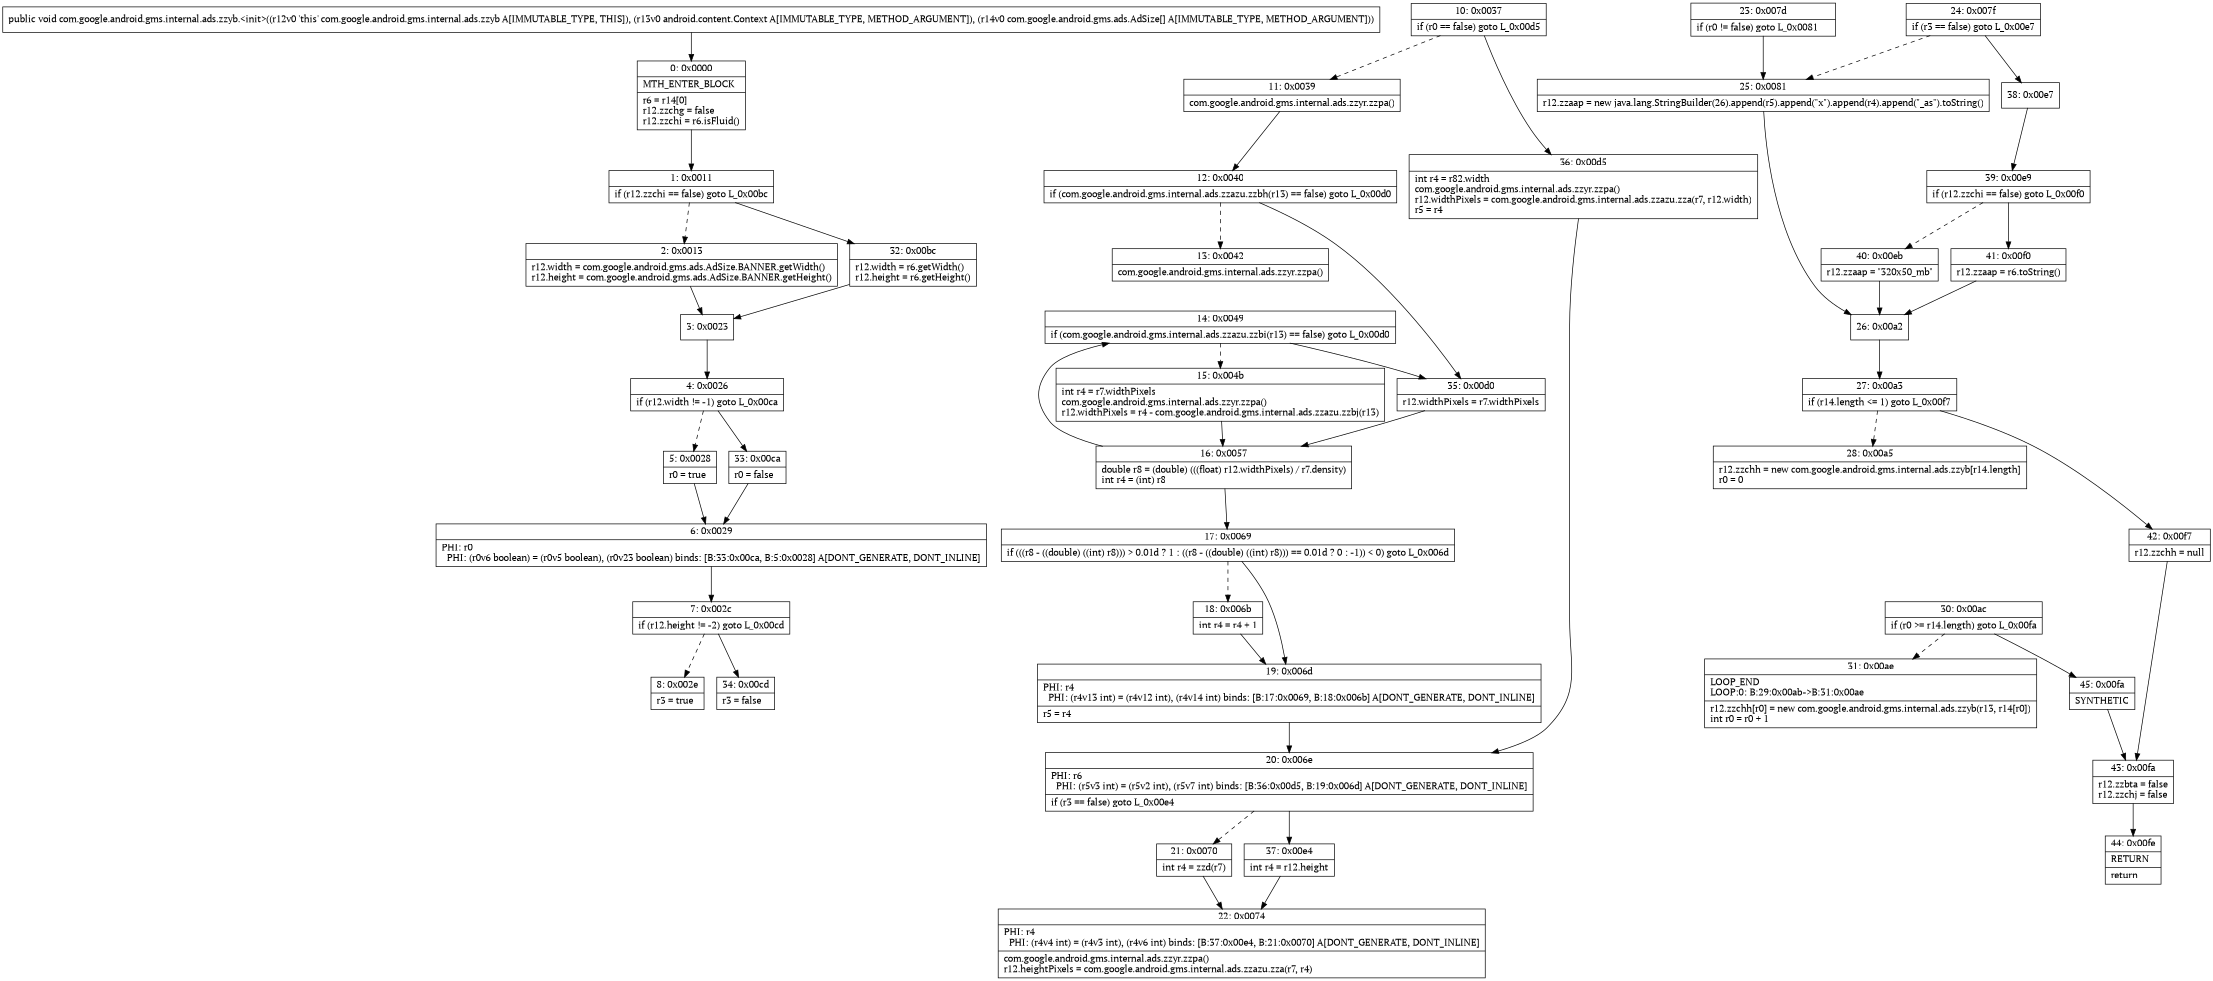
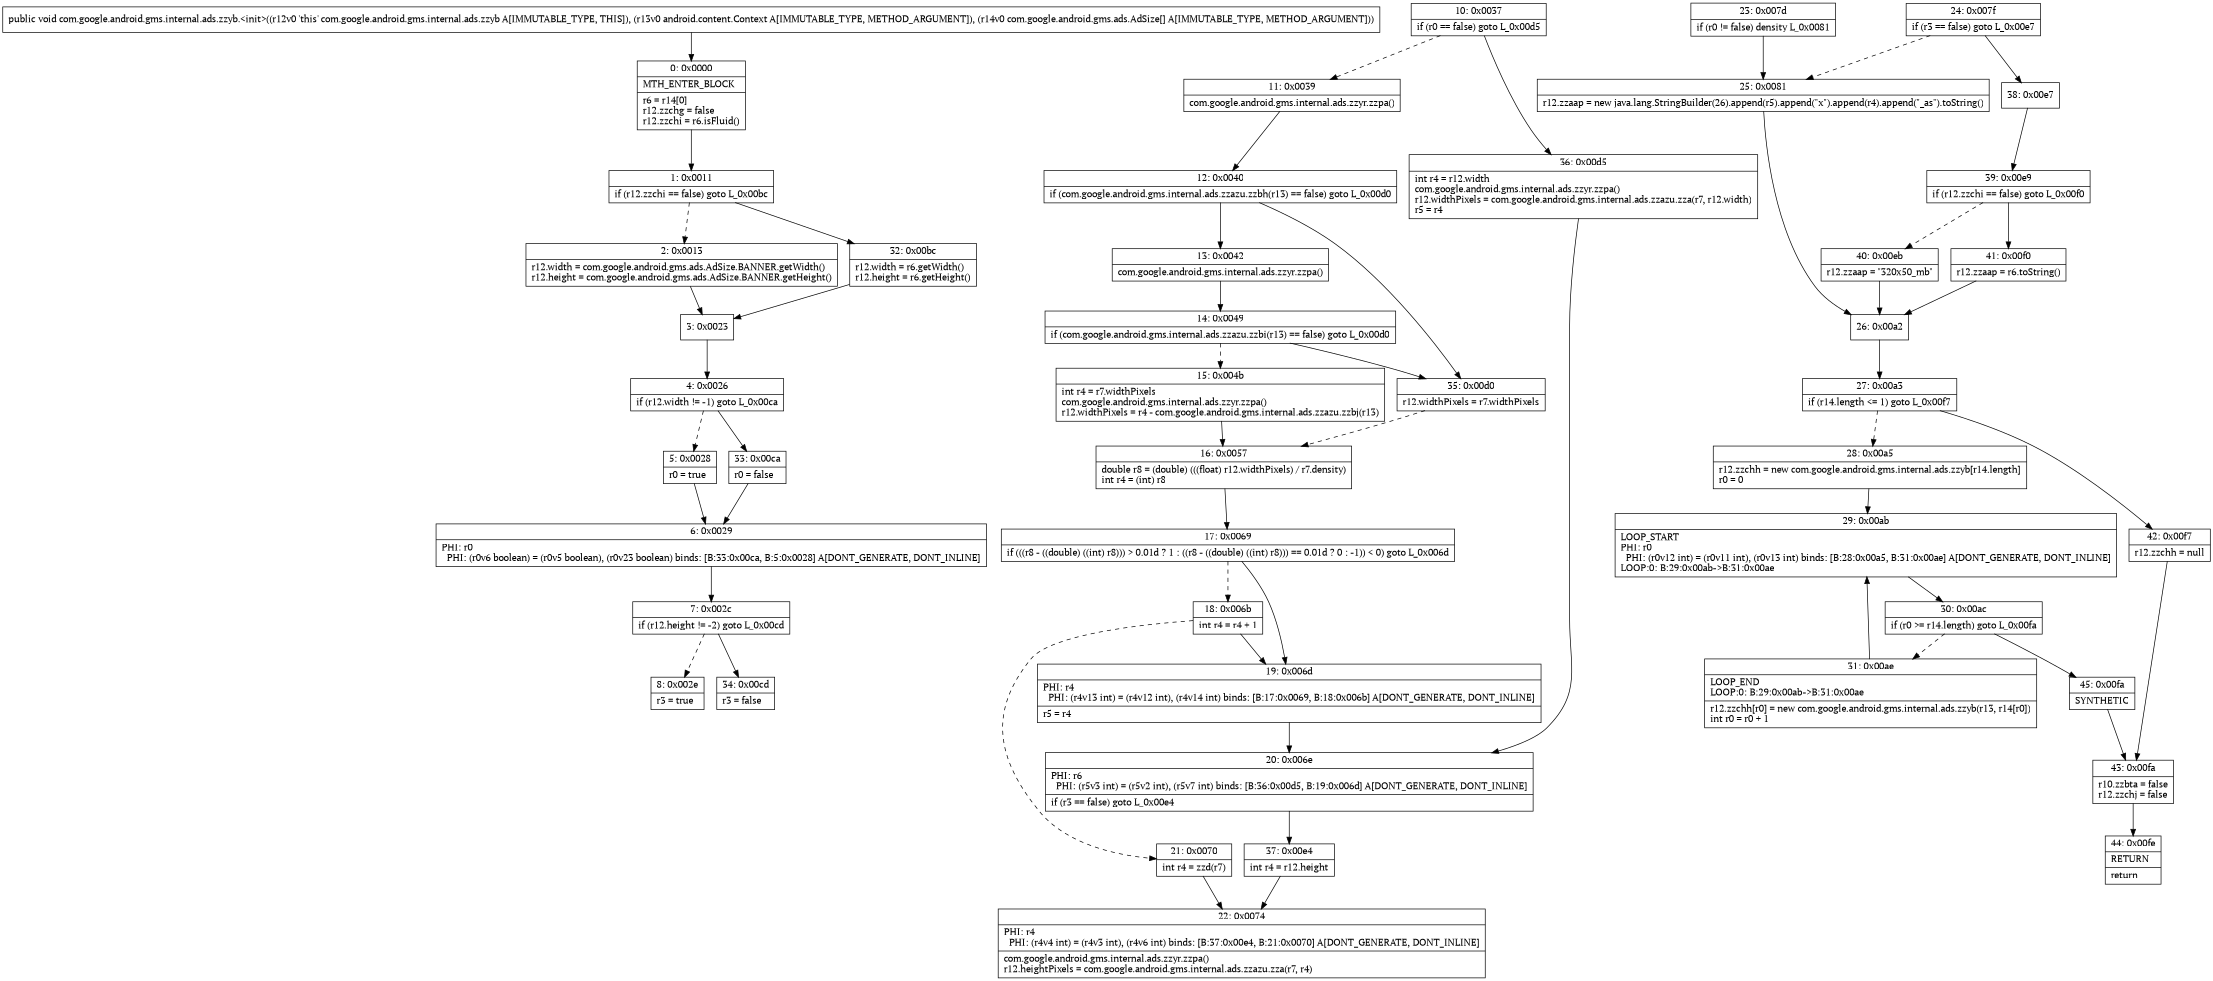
(1757, 28) -> (1763, 28)
(1452, 179) -> (1452, 179)
(1220, 222) -> (1220, 222)
(1039, 395) -> (1220, 293)
(1367, 428) -> (1367, 428)
none -> (1866, 545)
(2133, 785) -> (2133, 785)
(1236, 825) -> (1004, 713)
